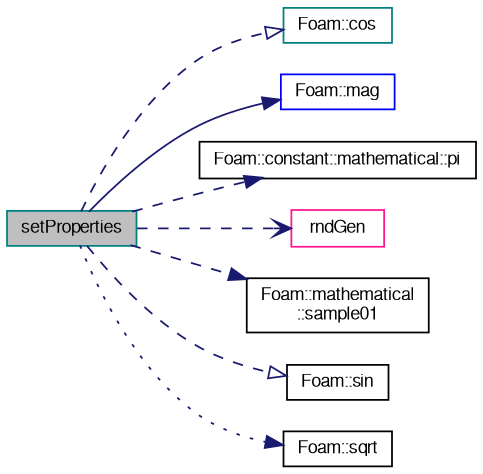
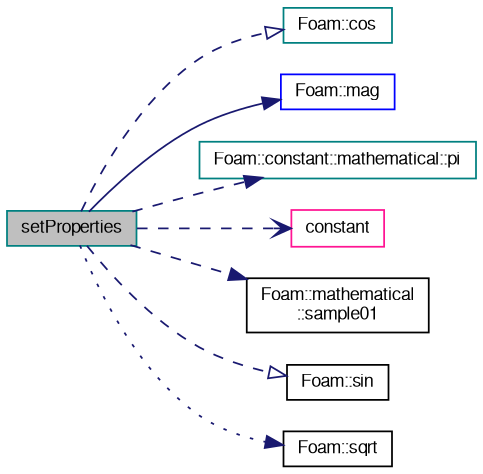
(338, 160) -> (338, 160)
(338, 228) -> (338, 228)
